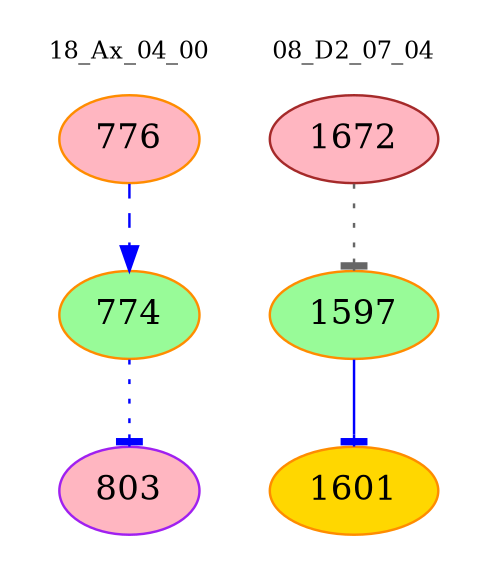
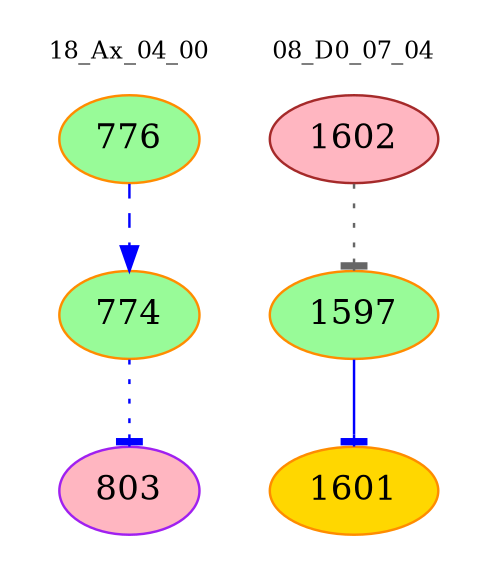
(354, 52) -> (354, 52)
(129, 139) -> (129, 139)
(354, 139) -> (354, 139)
